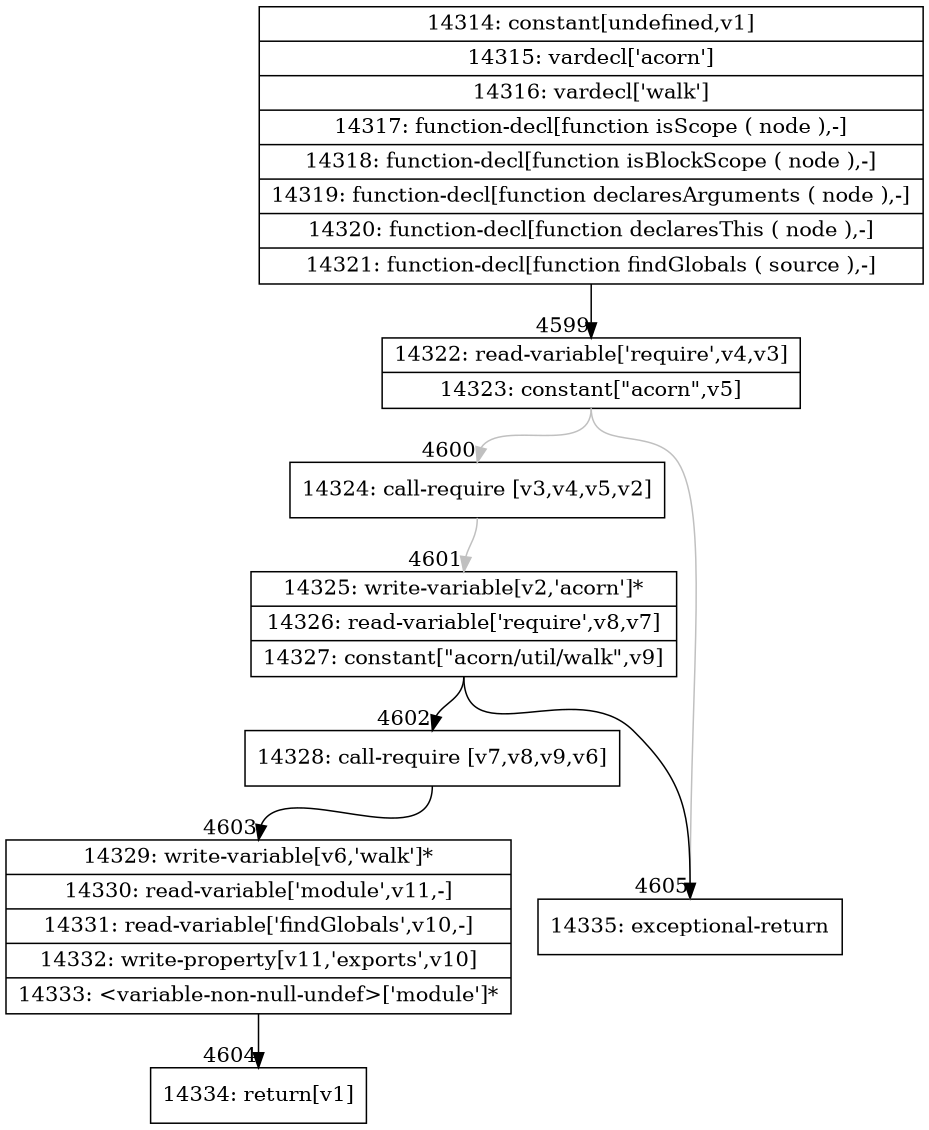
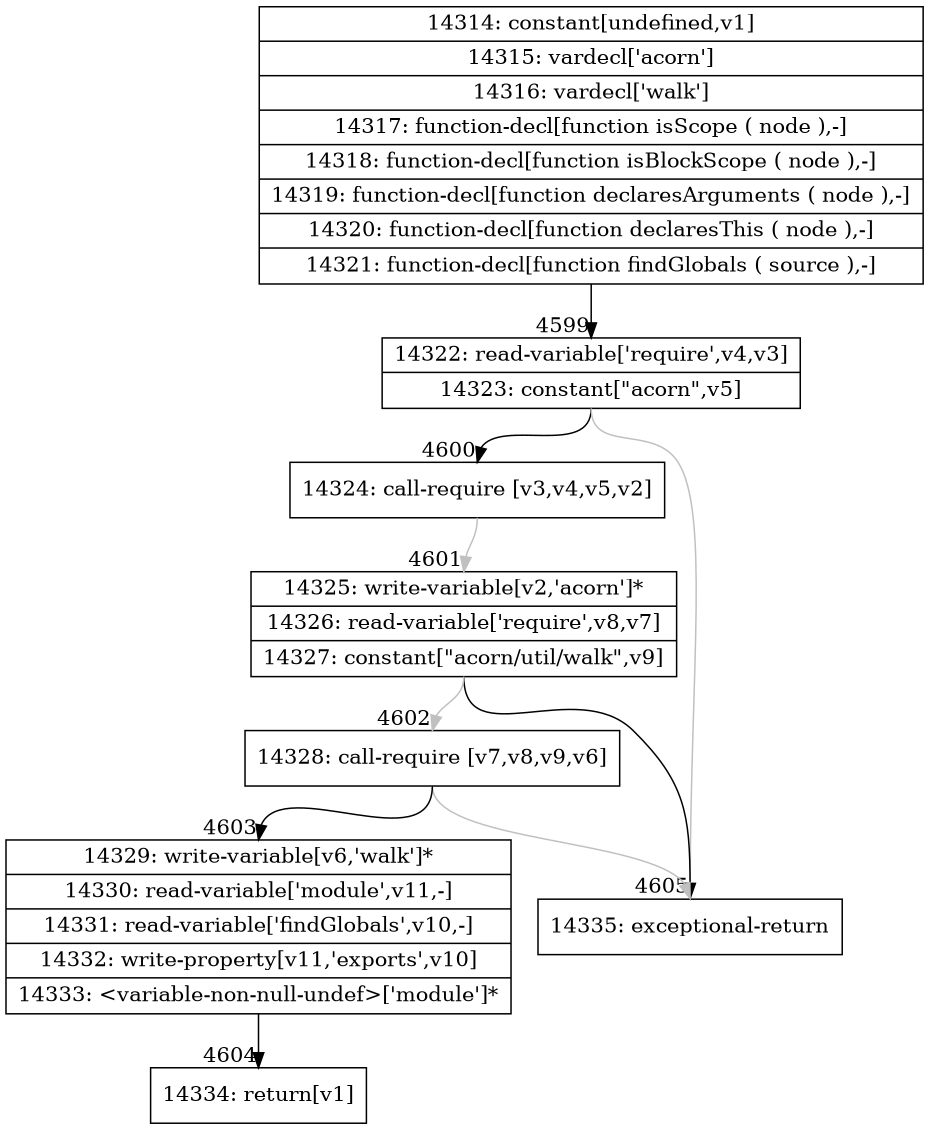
(542, 435) -> (542, 435)
(454, 699) -> (454, 699)
none -> (554, 841)
